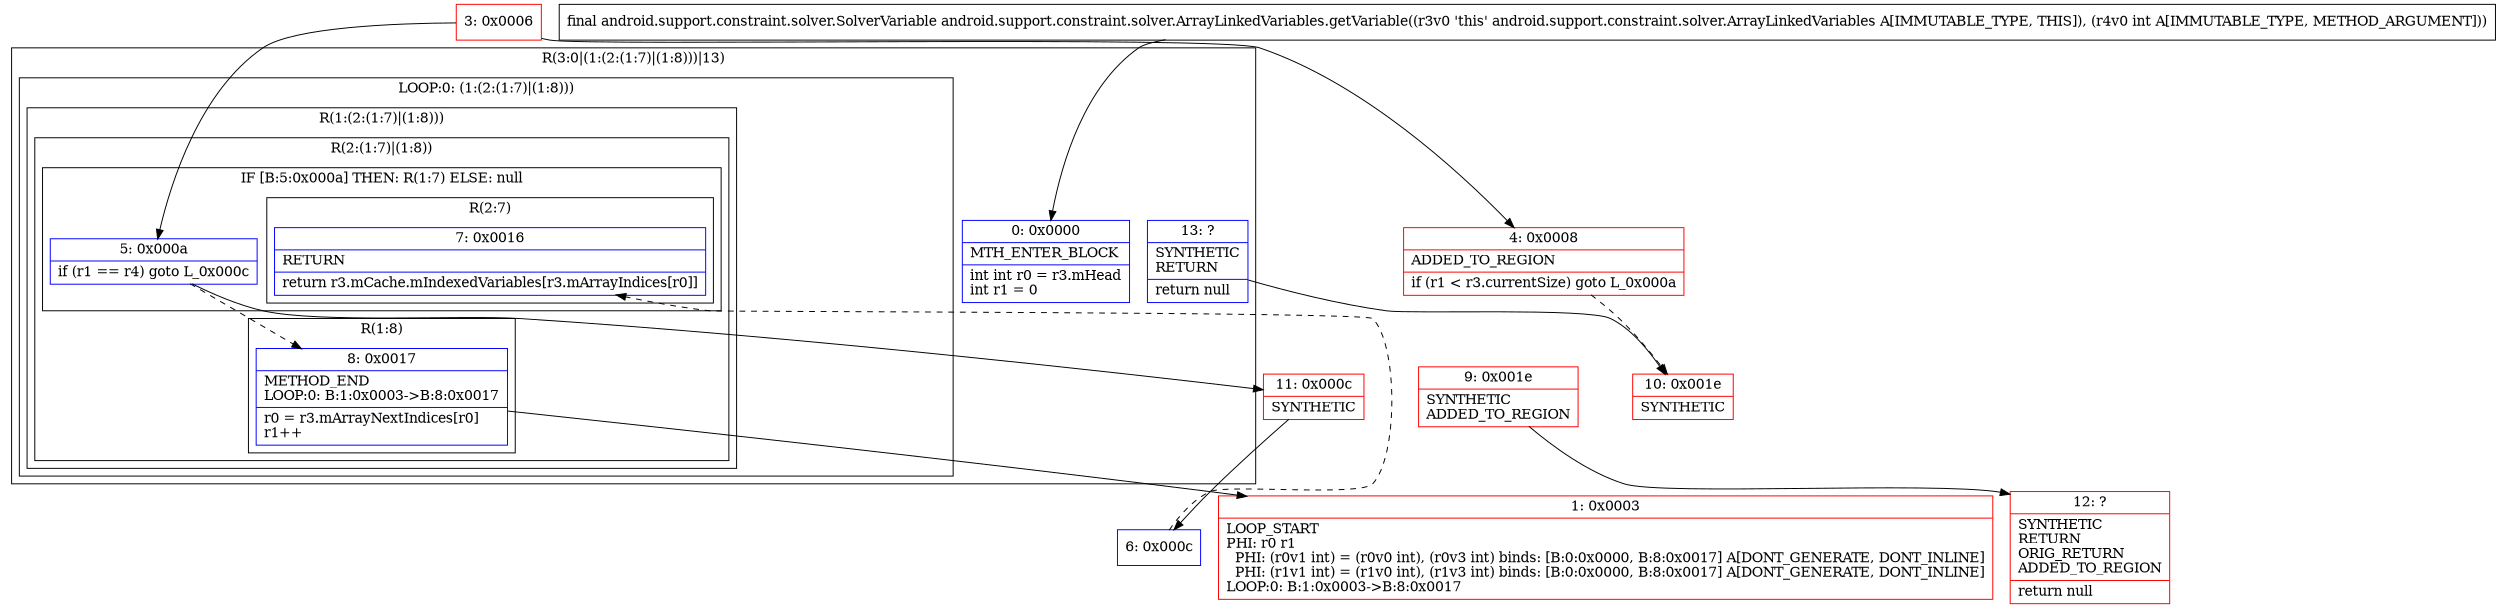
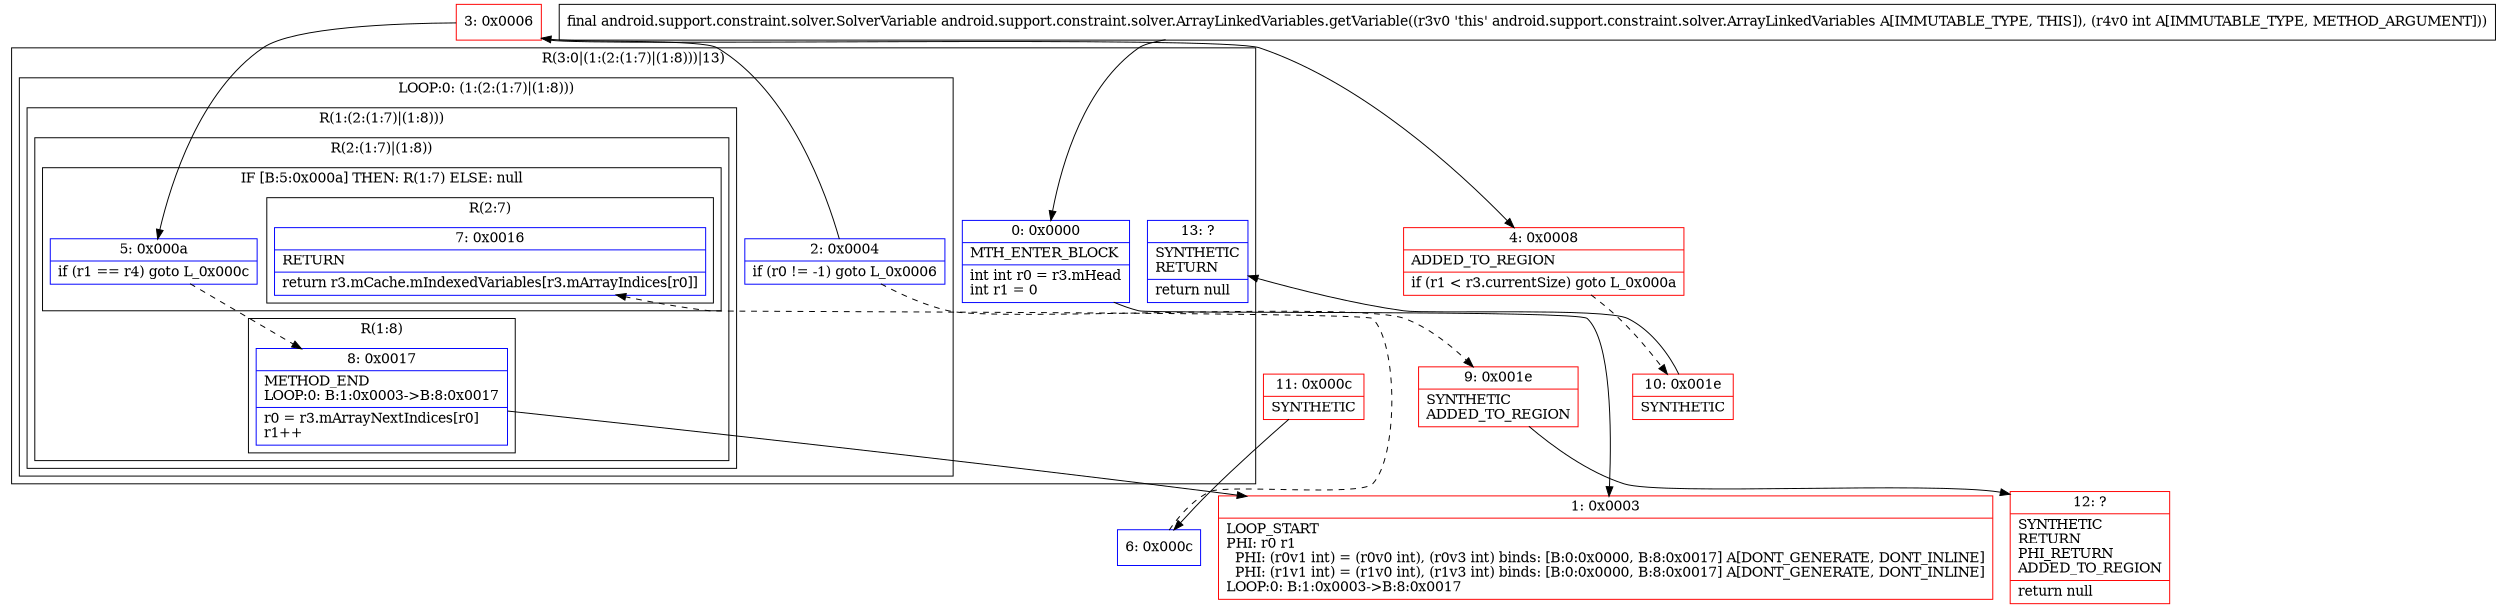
none -> (845, 261)
(1463, 312) -> (1379, 307)
none -> (1593, 327)
(721, 334) -> none
(2071, 554) -> (2066, 554)
